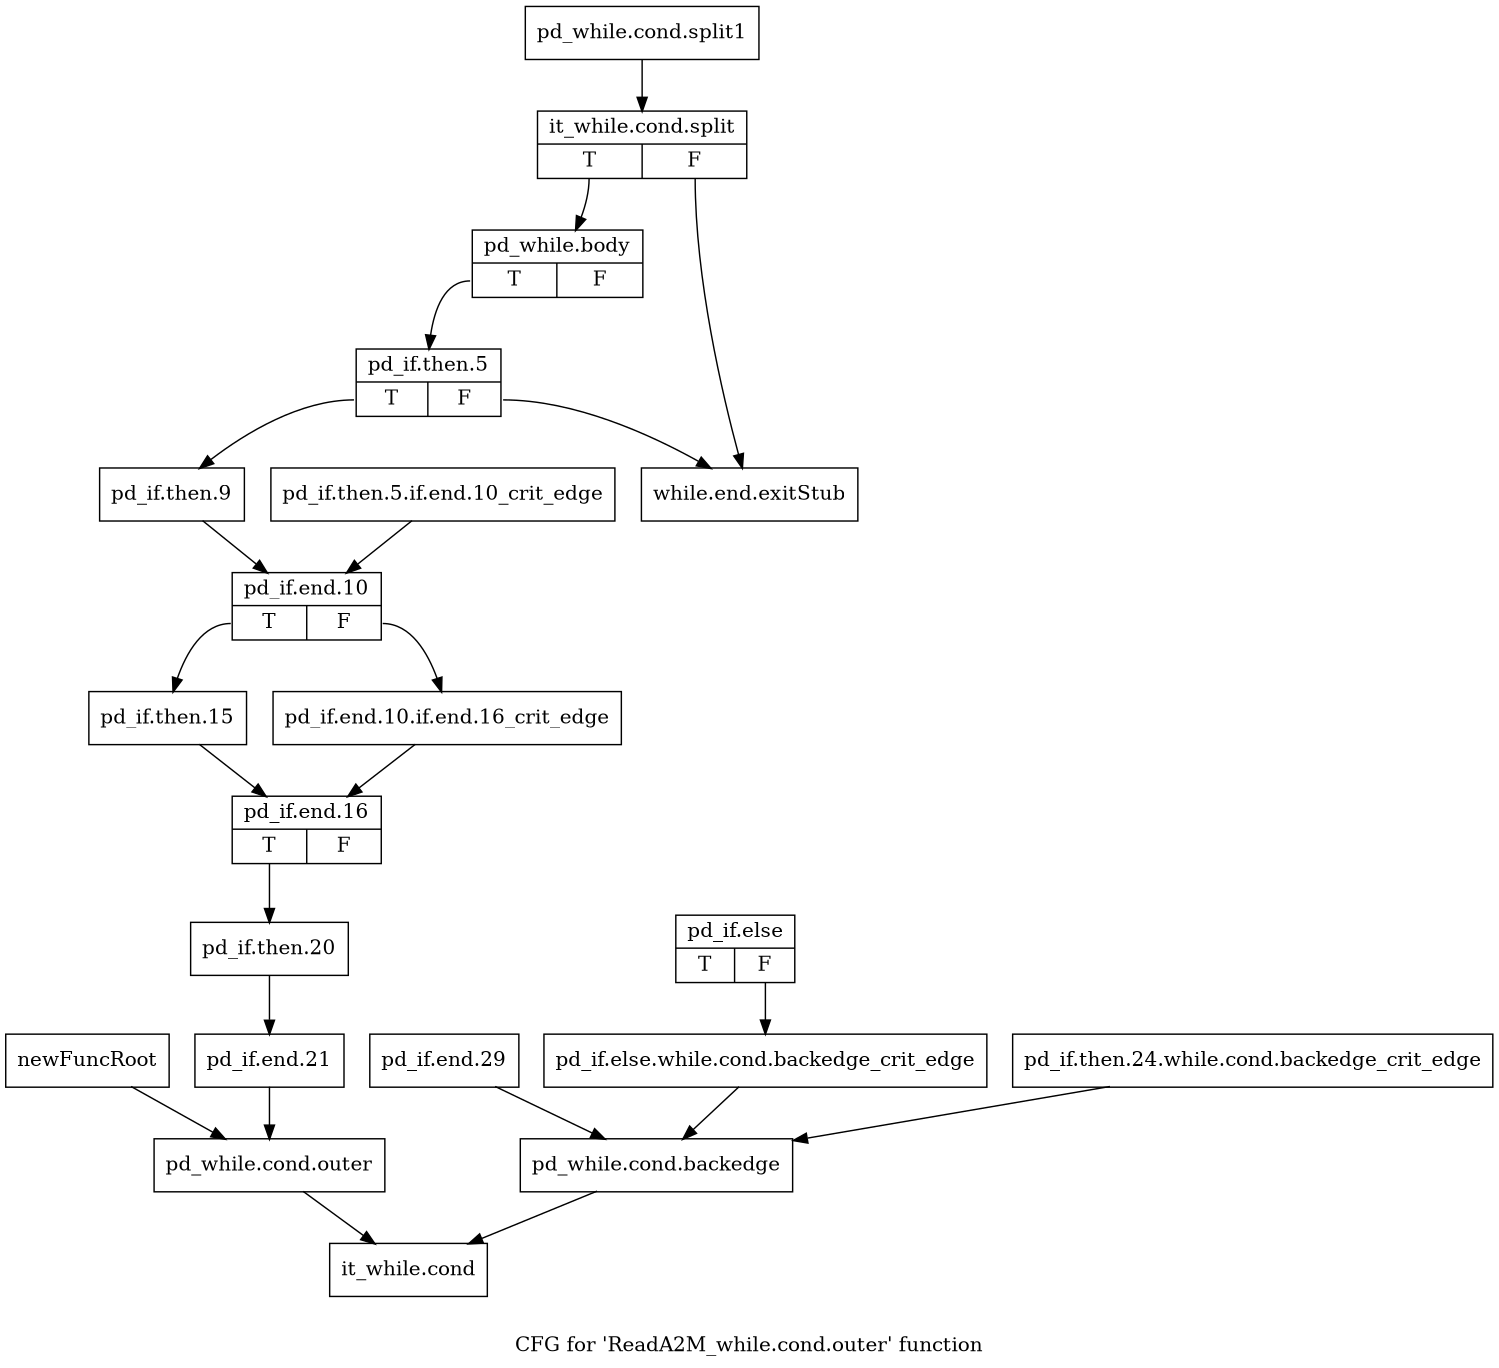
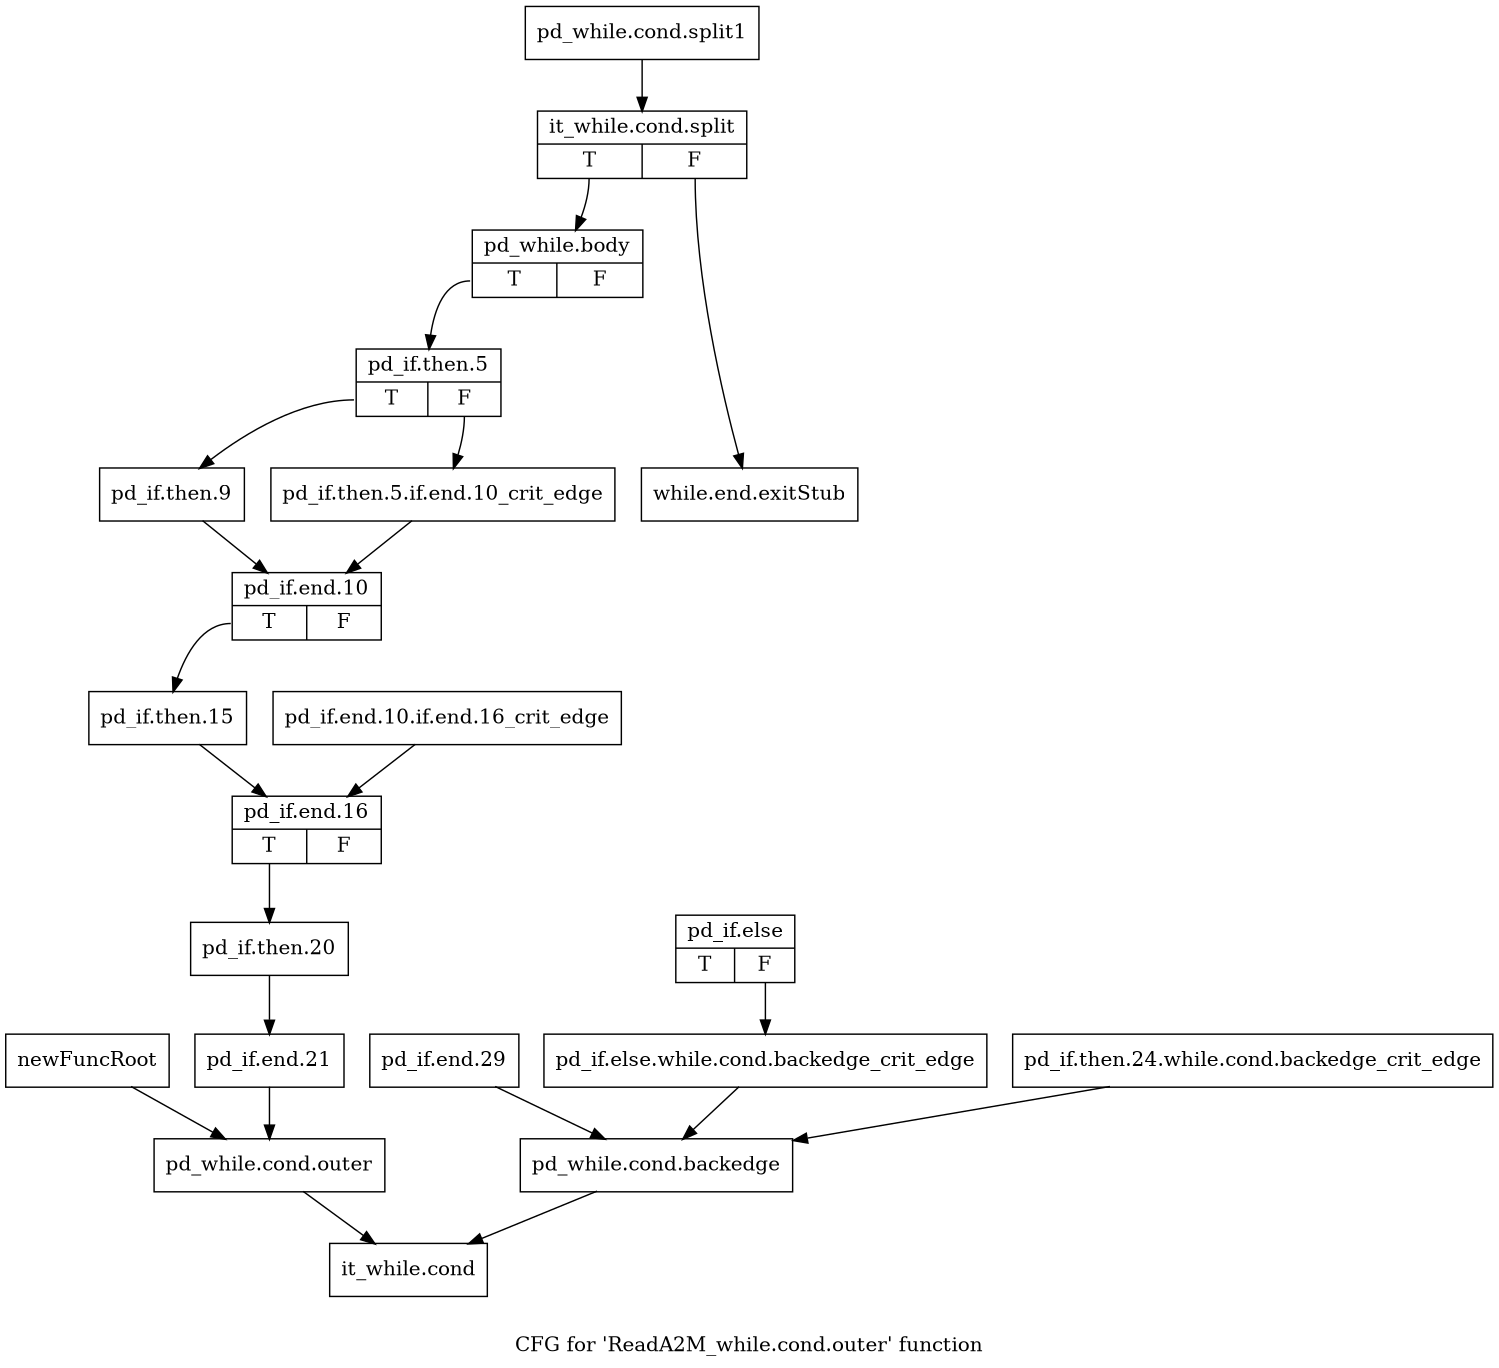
(604, 419) -> (463, 436)
(418, 642) -> none
